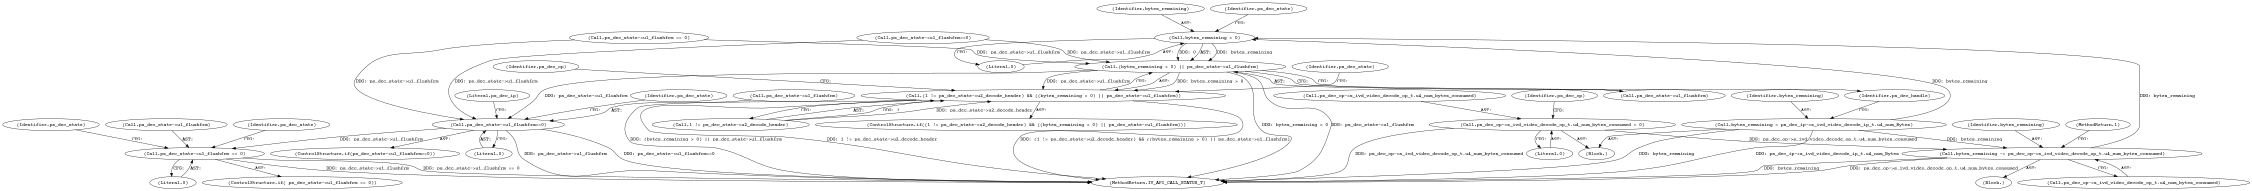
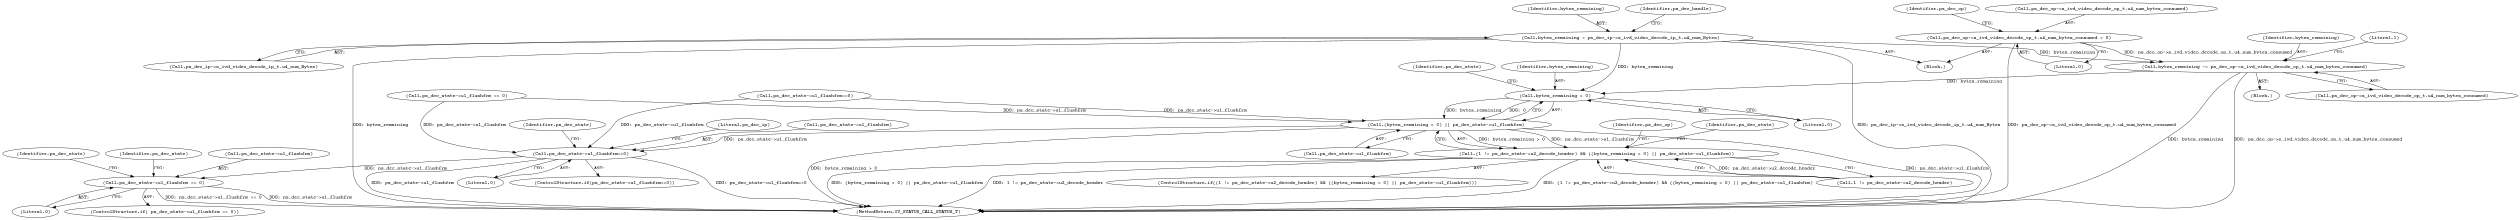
none -> (244, 67)
(1633, 90) -> (1523, 114)
(2098, 125) -> (2384, 38)
(1157, 183) -> (908, 212)
